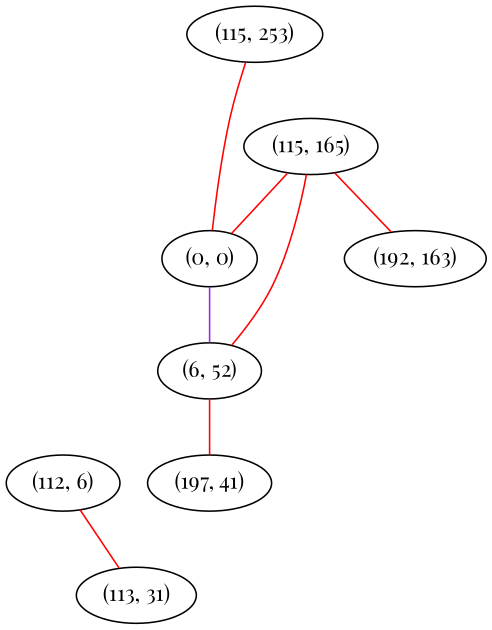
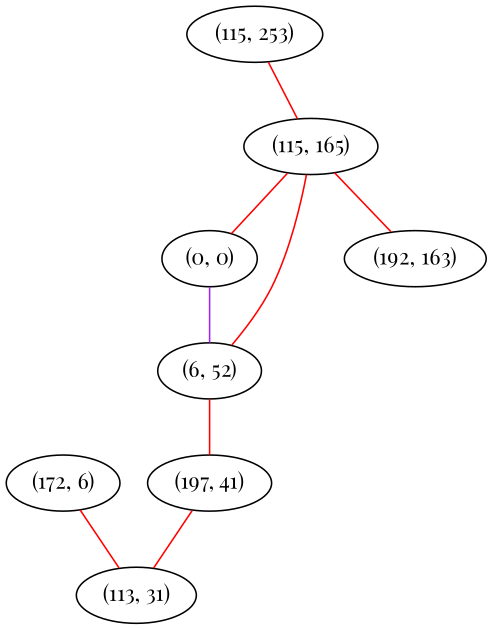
(224, 145) -> (283, 91)
(63, 483) -> (63, 483)
none -> (173, 539)
